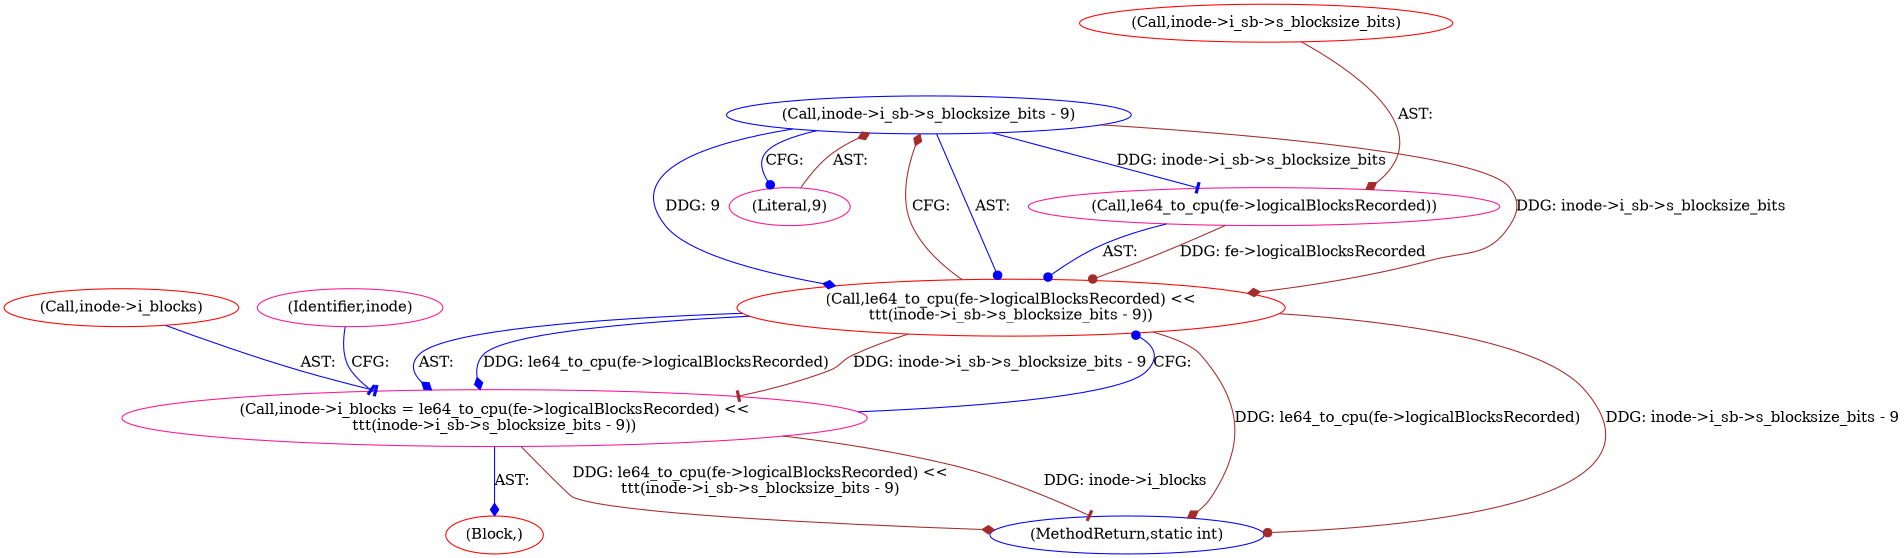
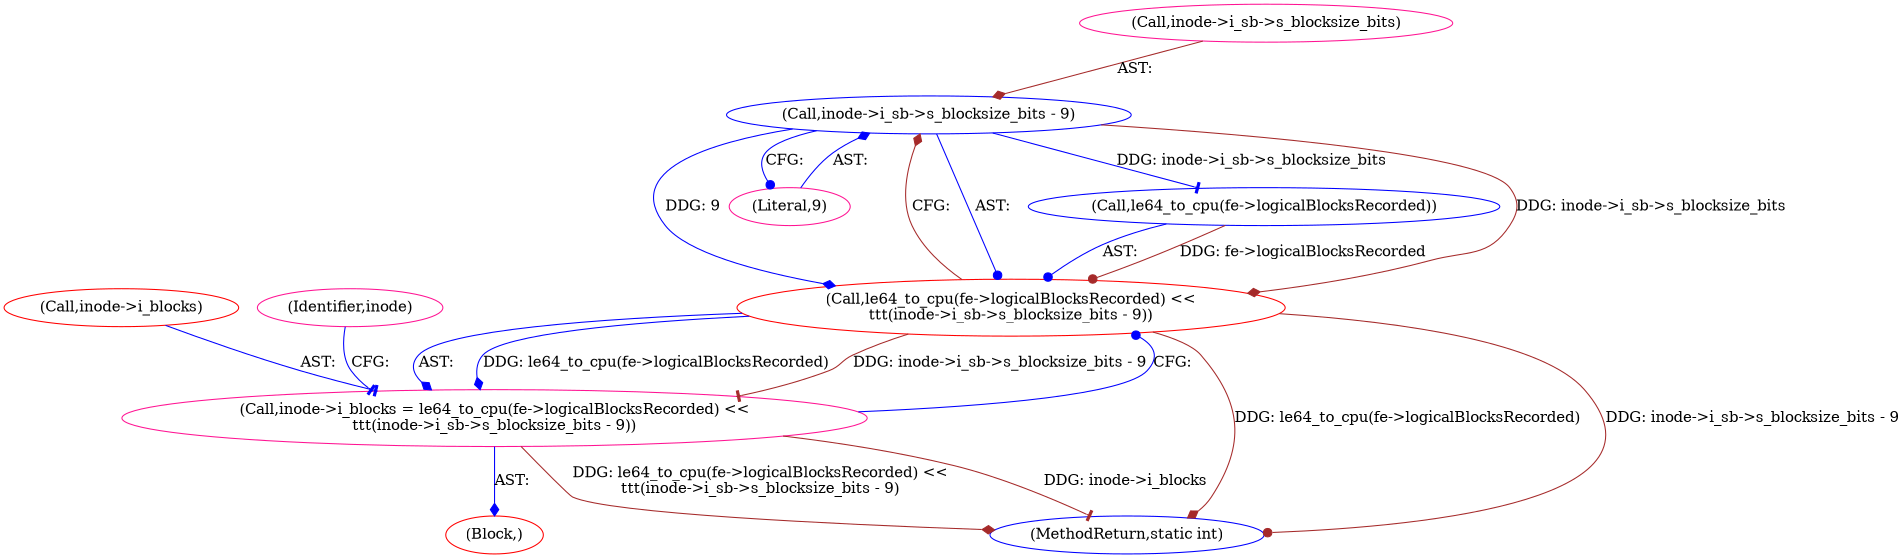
(1266, 23) -> (1266, 23)
(1379, 99) -> (1104, 67)
(826, 159) -> (826, 159)
(1264, 207) -> (1264, 207)
